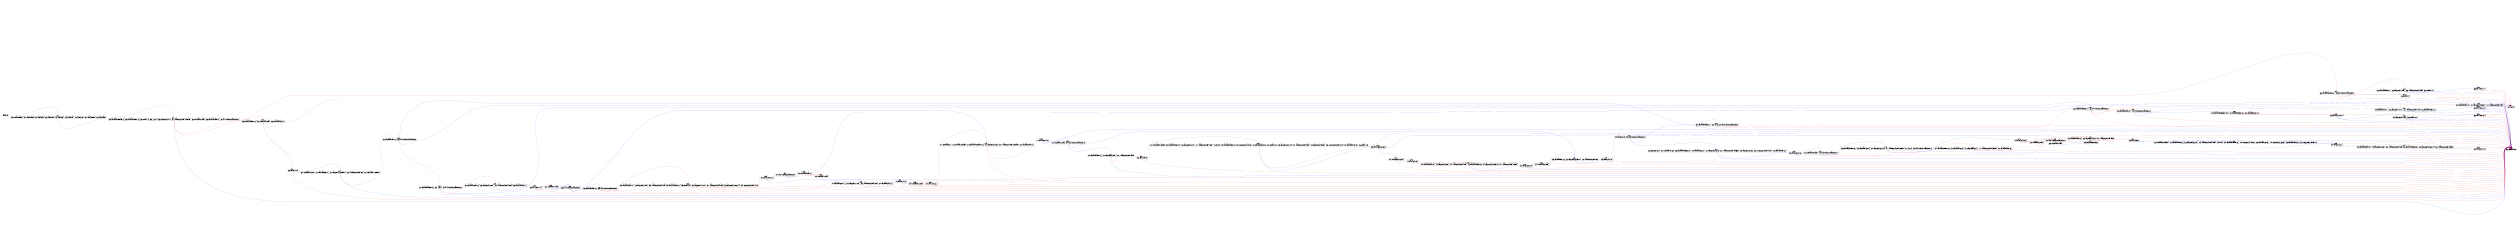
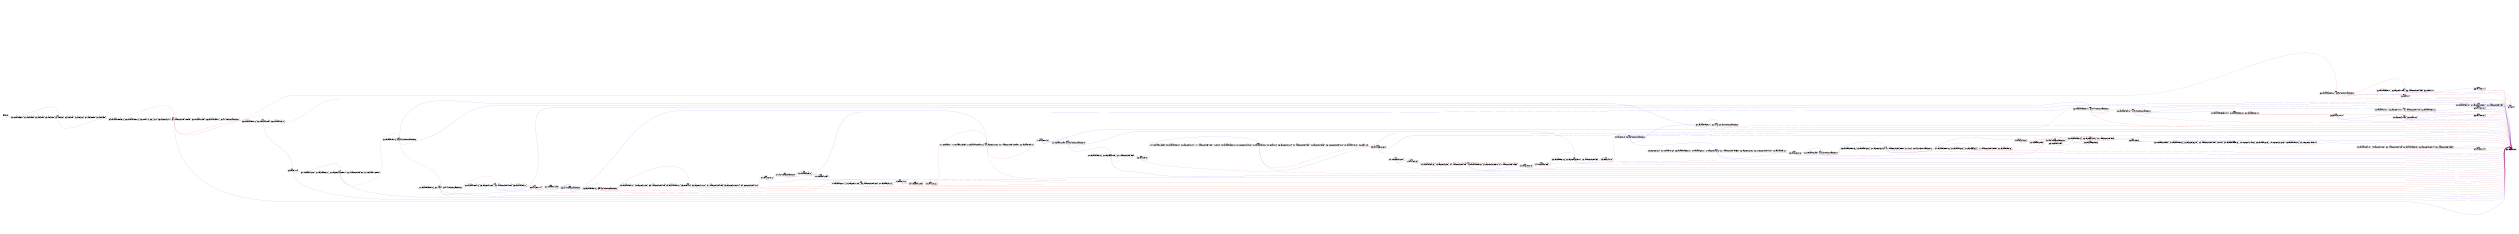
(2337, 145) -> none
